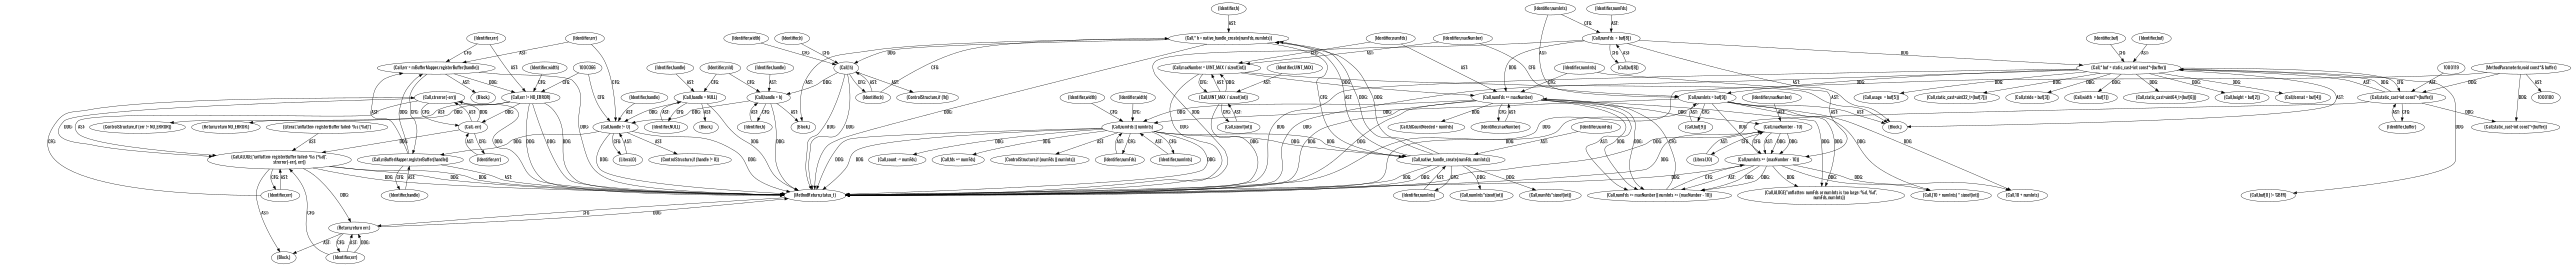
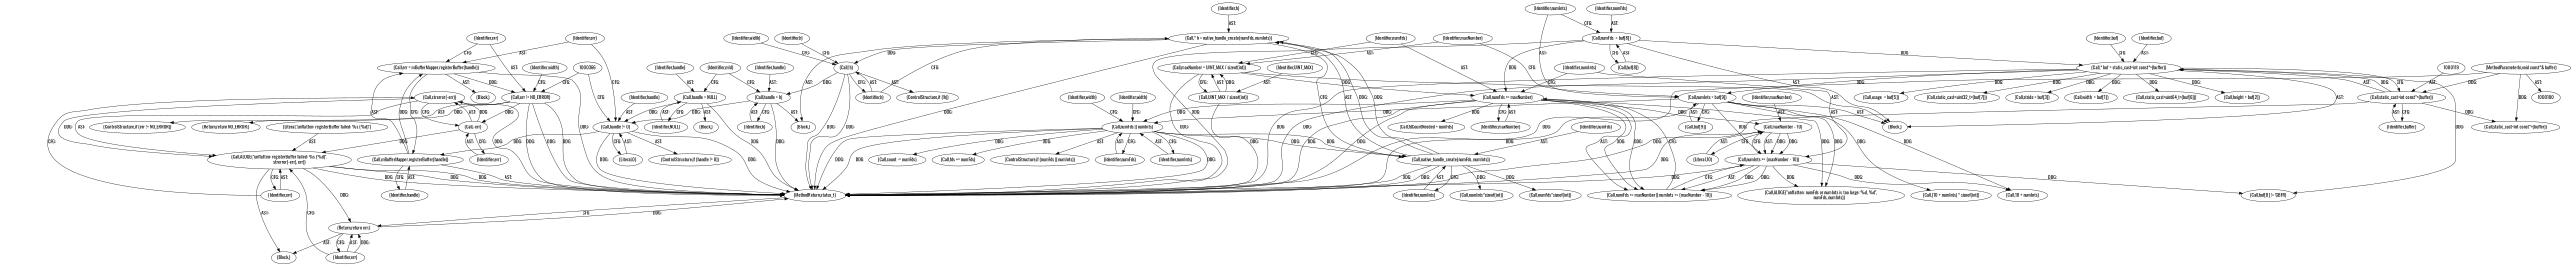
(2303, 98) -> none
(1239, 127) -> none
(1853, 184) -> (2023, 178)
